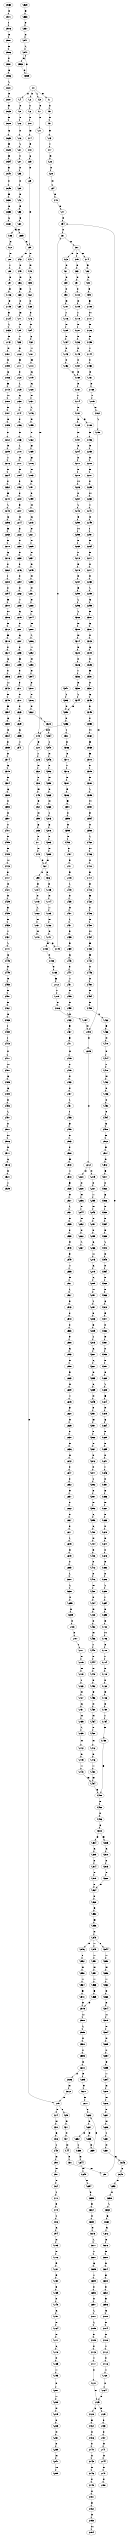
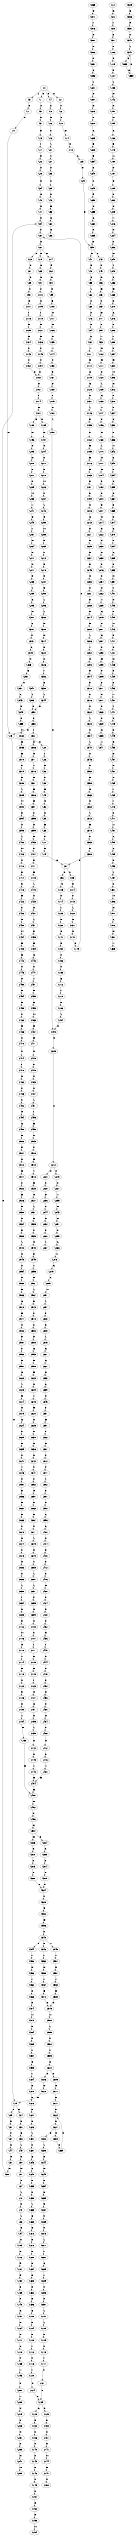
(10, 241) -> none
